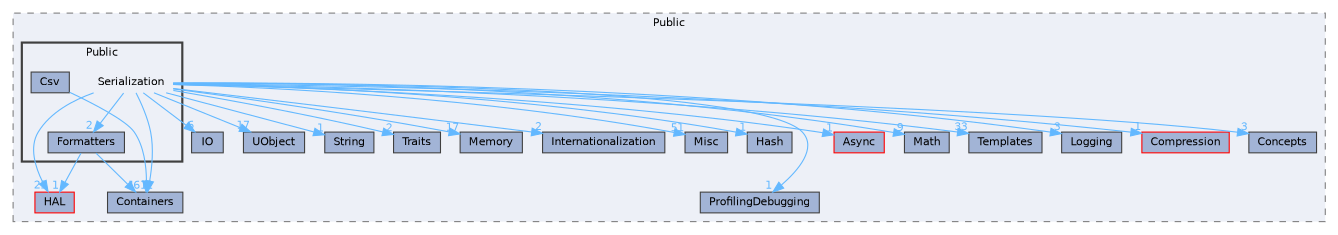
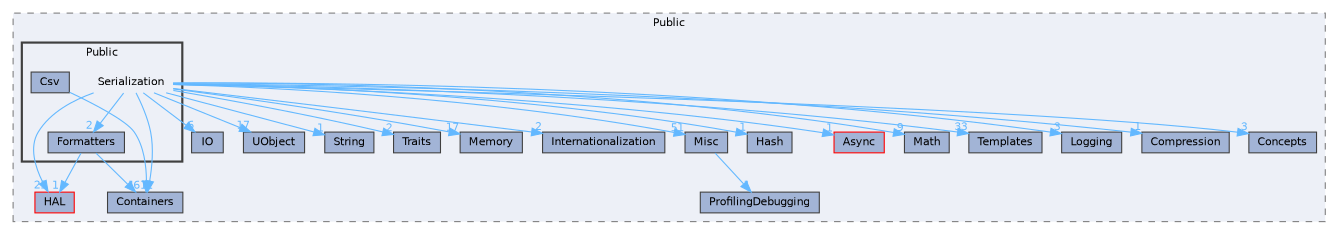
(522, 90) -> (729, 168)
(1186, 142) -> (1186, 142)
